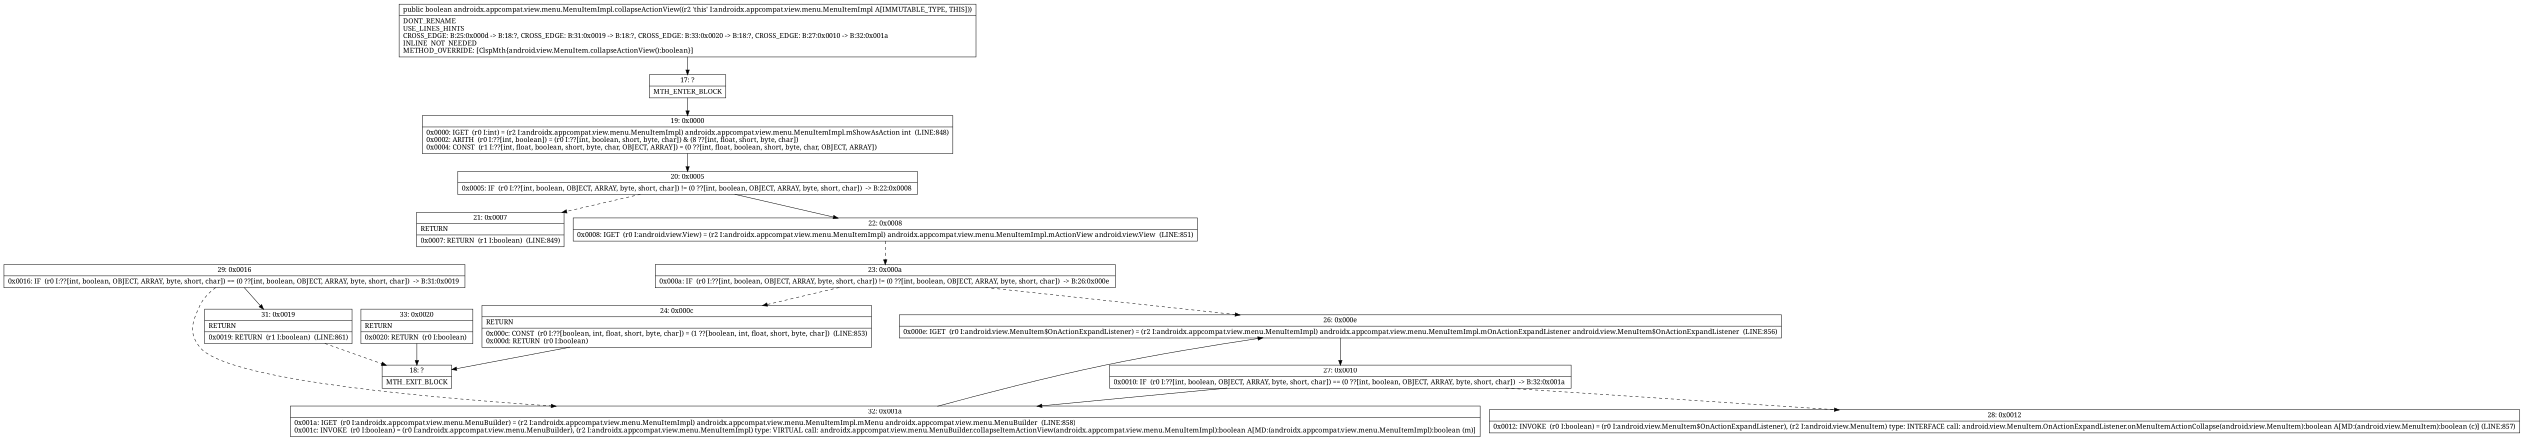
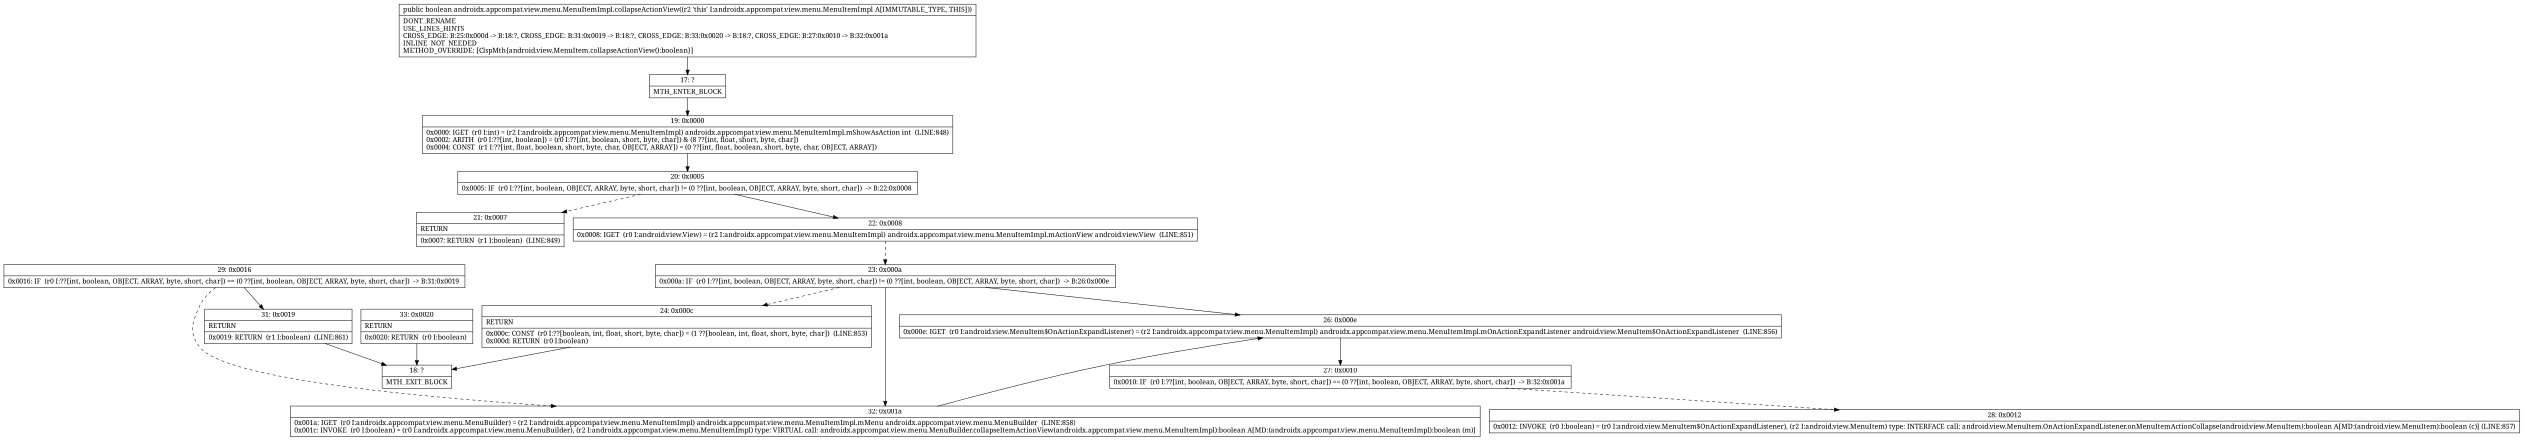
(1110, 301) -> (1110, 301)
(353, 354) -> (353, 354)
(1135, 397) -> (885, 344)
